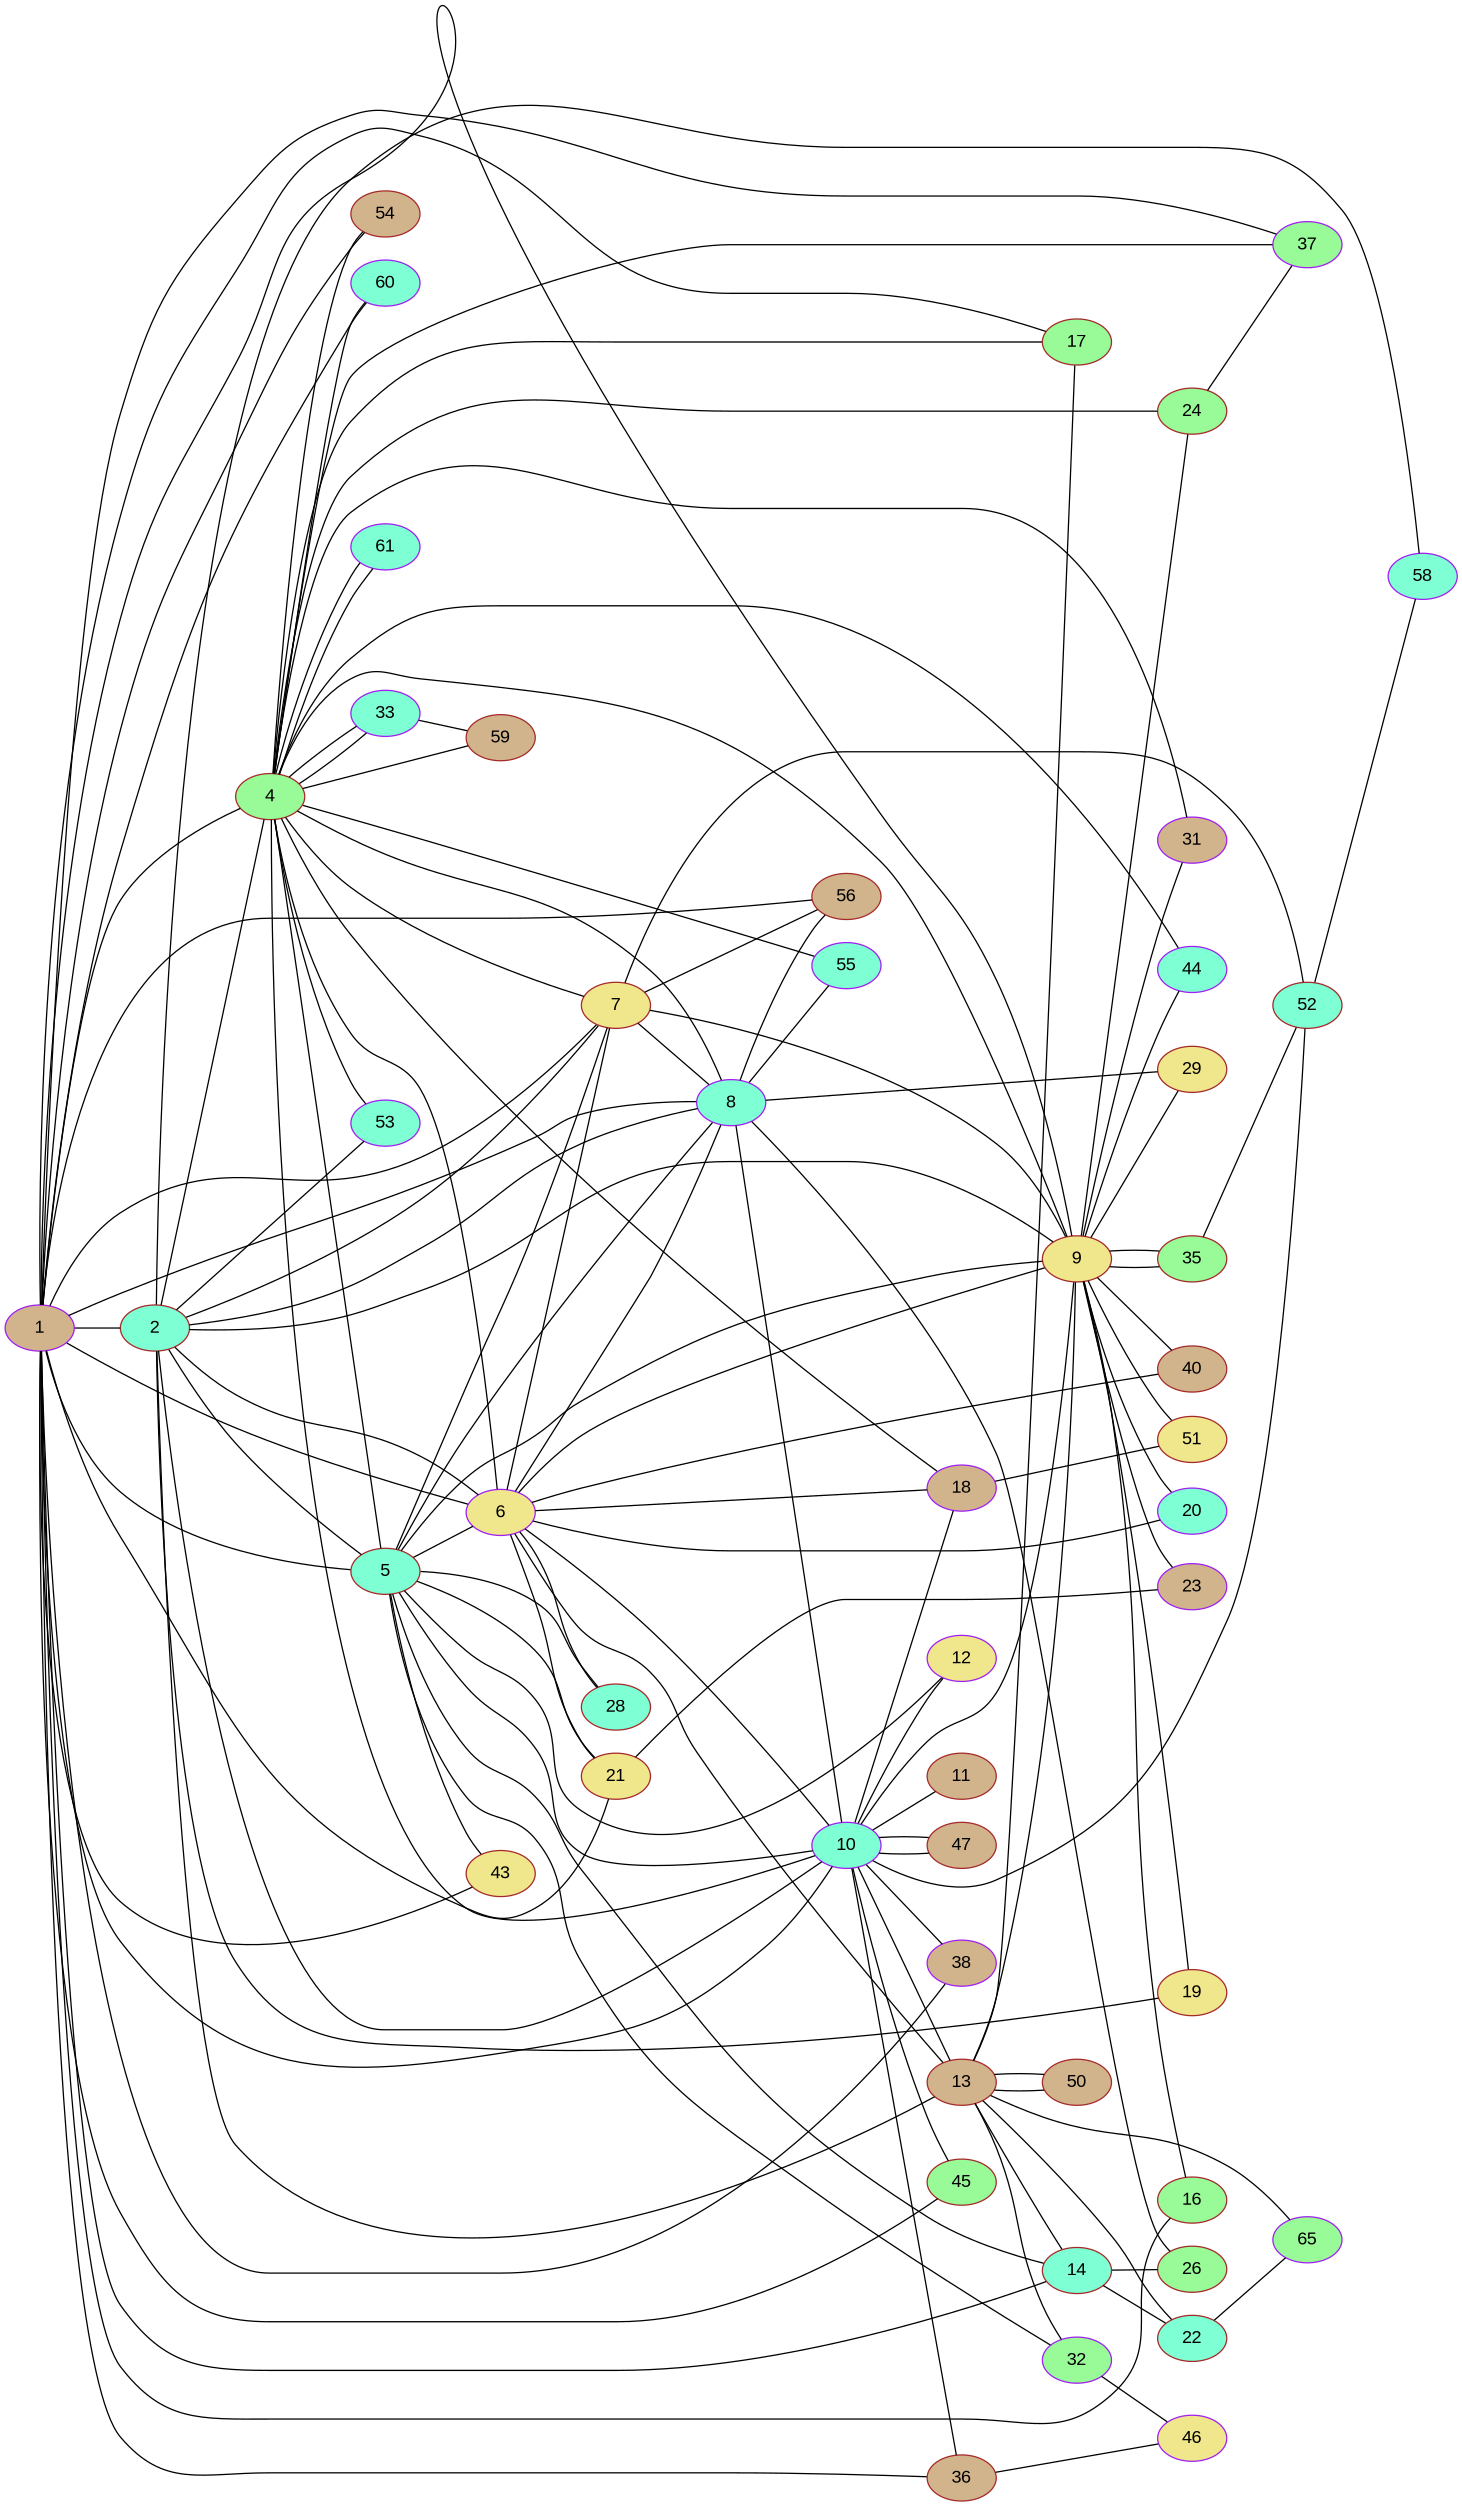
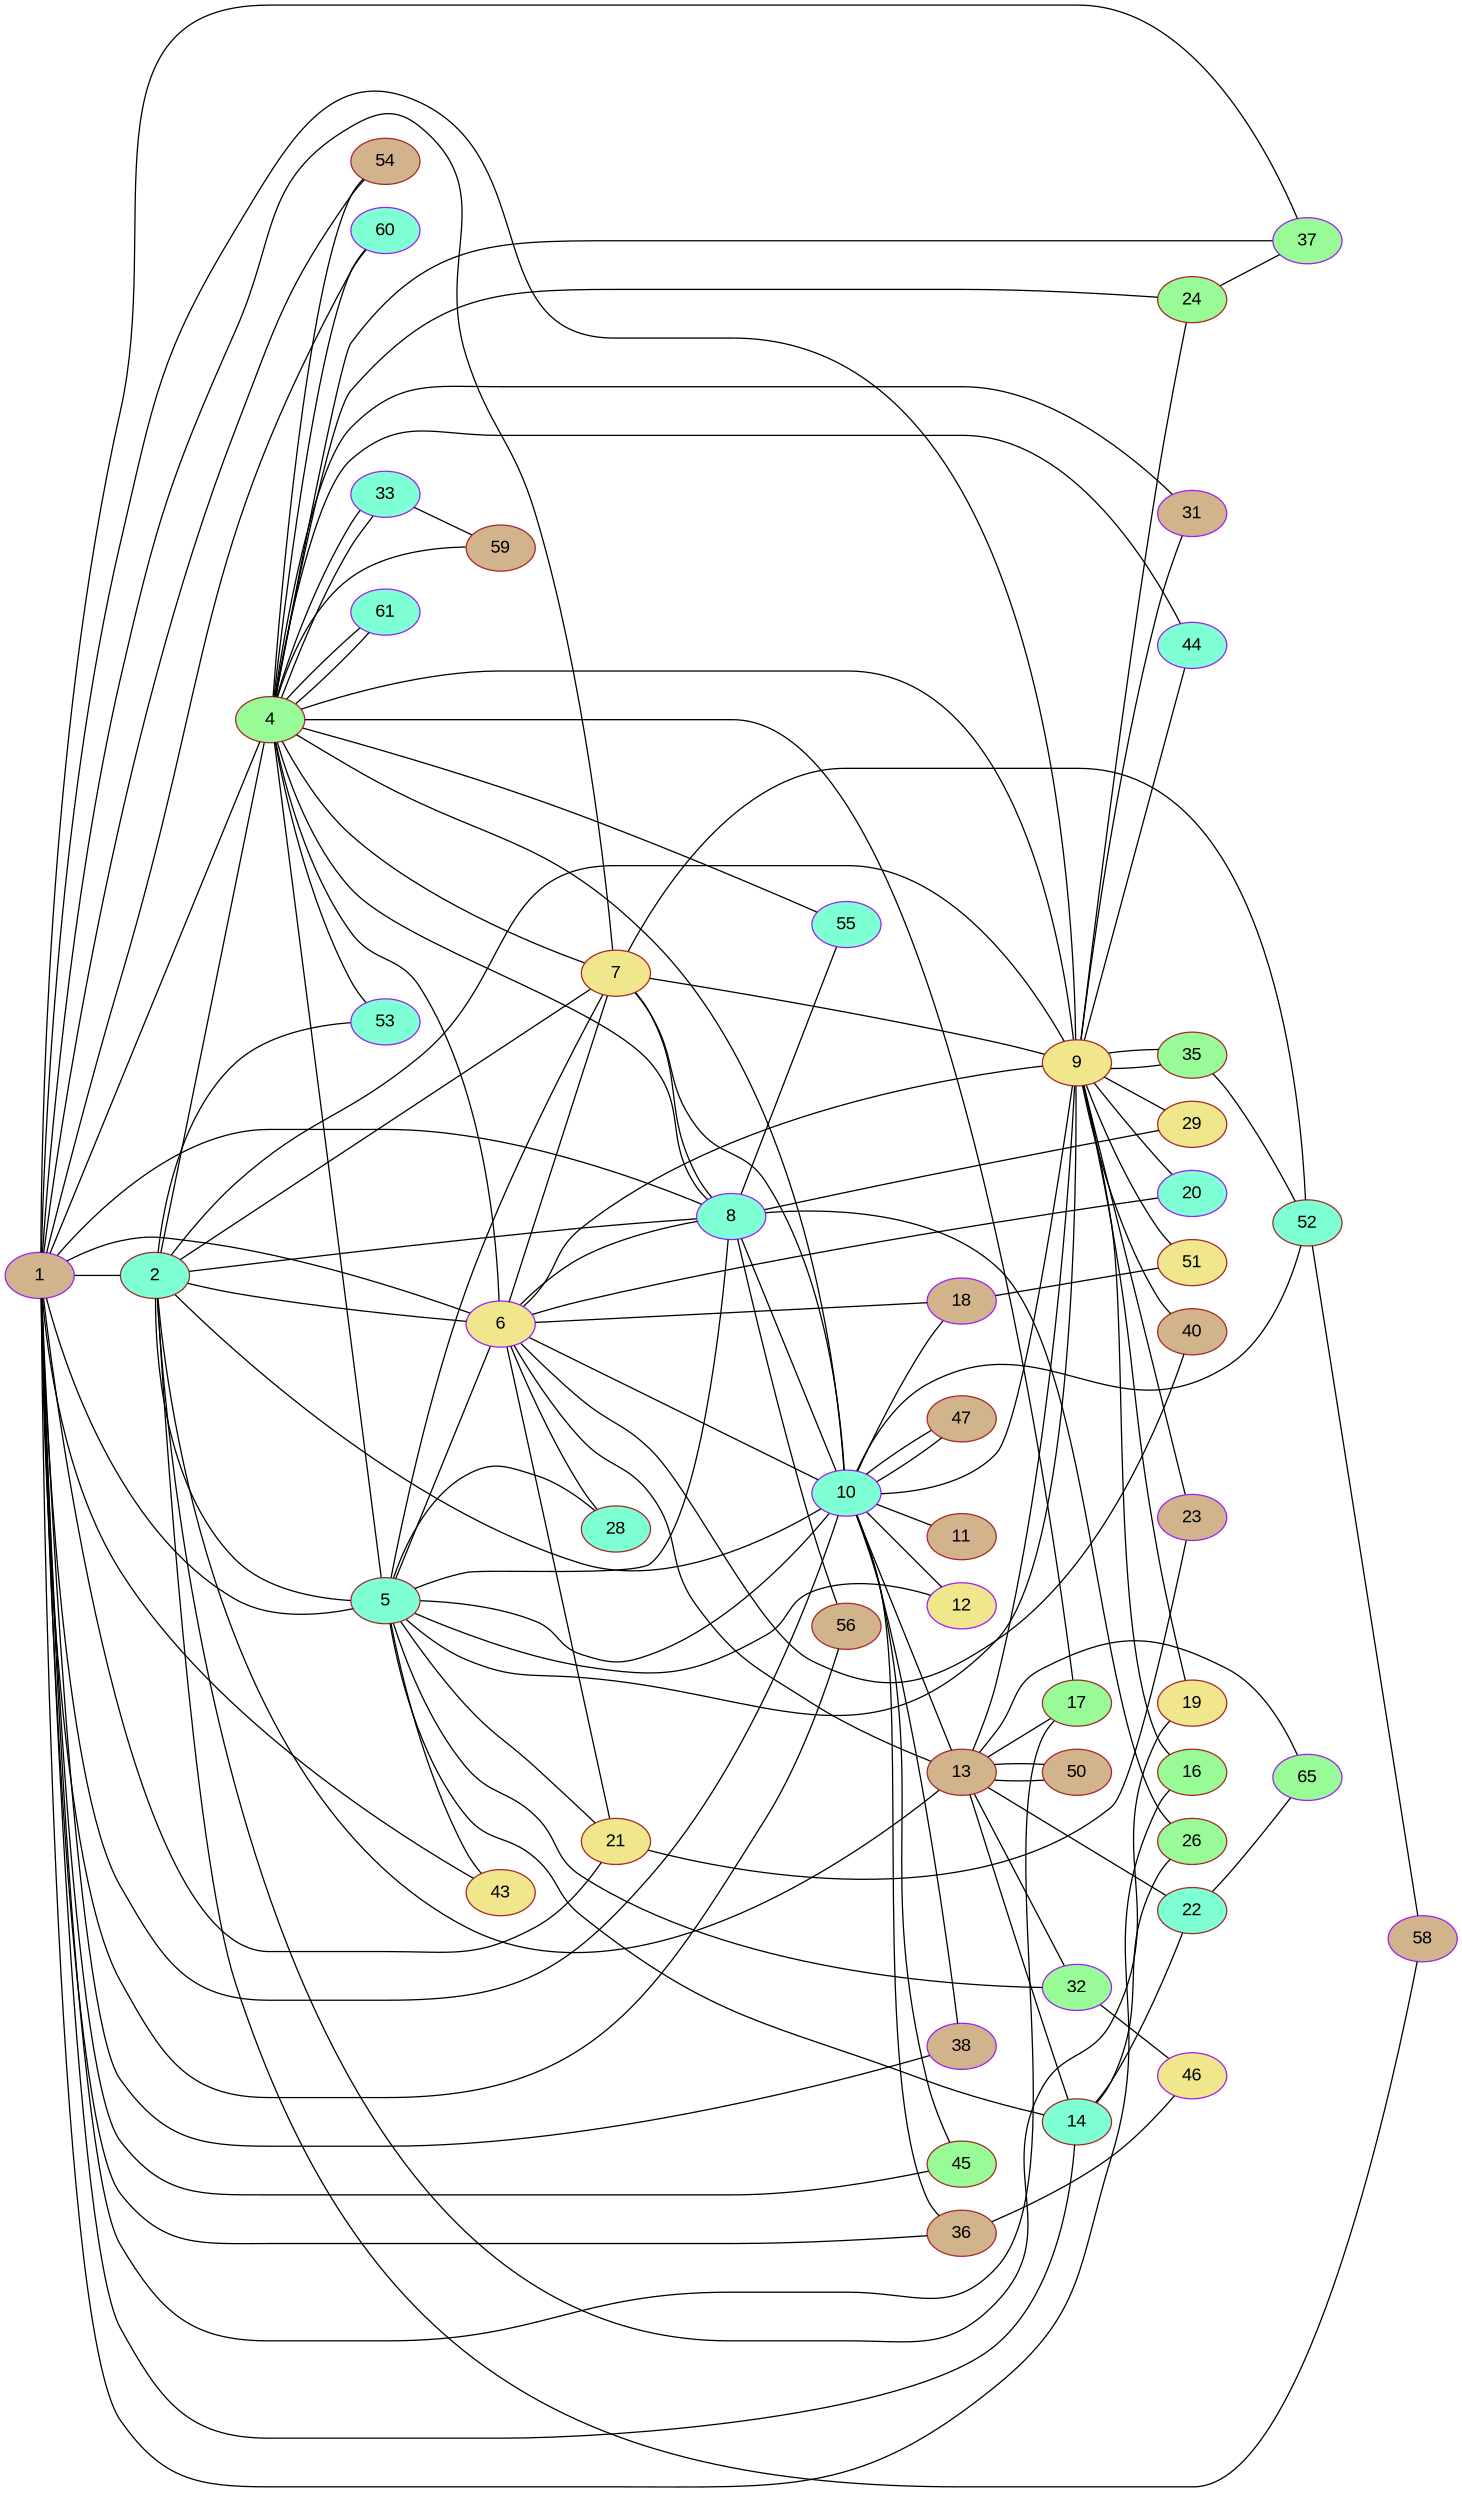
(1423, 576) -> (1423, 1939)
(731, 951) -> (774, 1198)
(544, 1142) -> none
